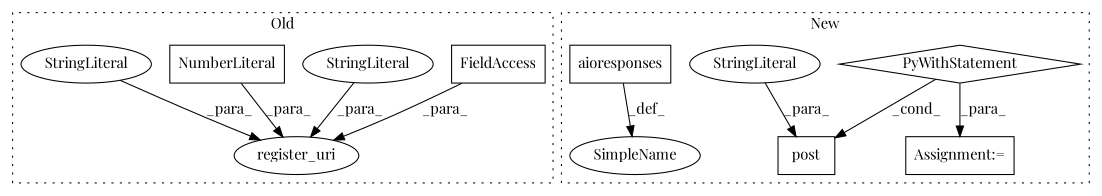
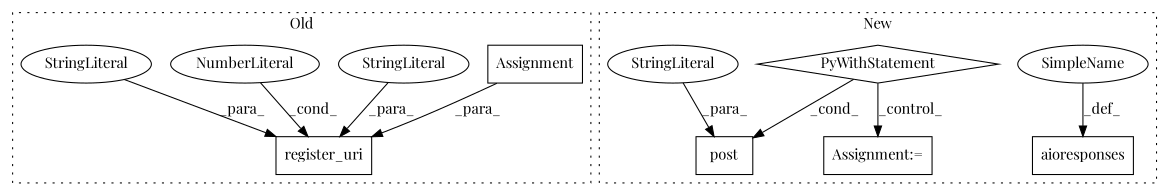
(227, 64) -> (245, 64)
(498, 64) -> (535, 64)
(627, 105) -> (1083, 105)
(289, 110) -> (313, 110)
(984, 110) -> (911, 110)
(296, 156) -> (324, 156)
